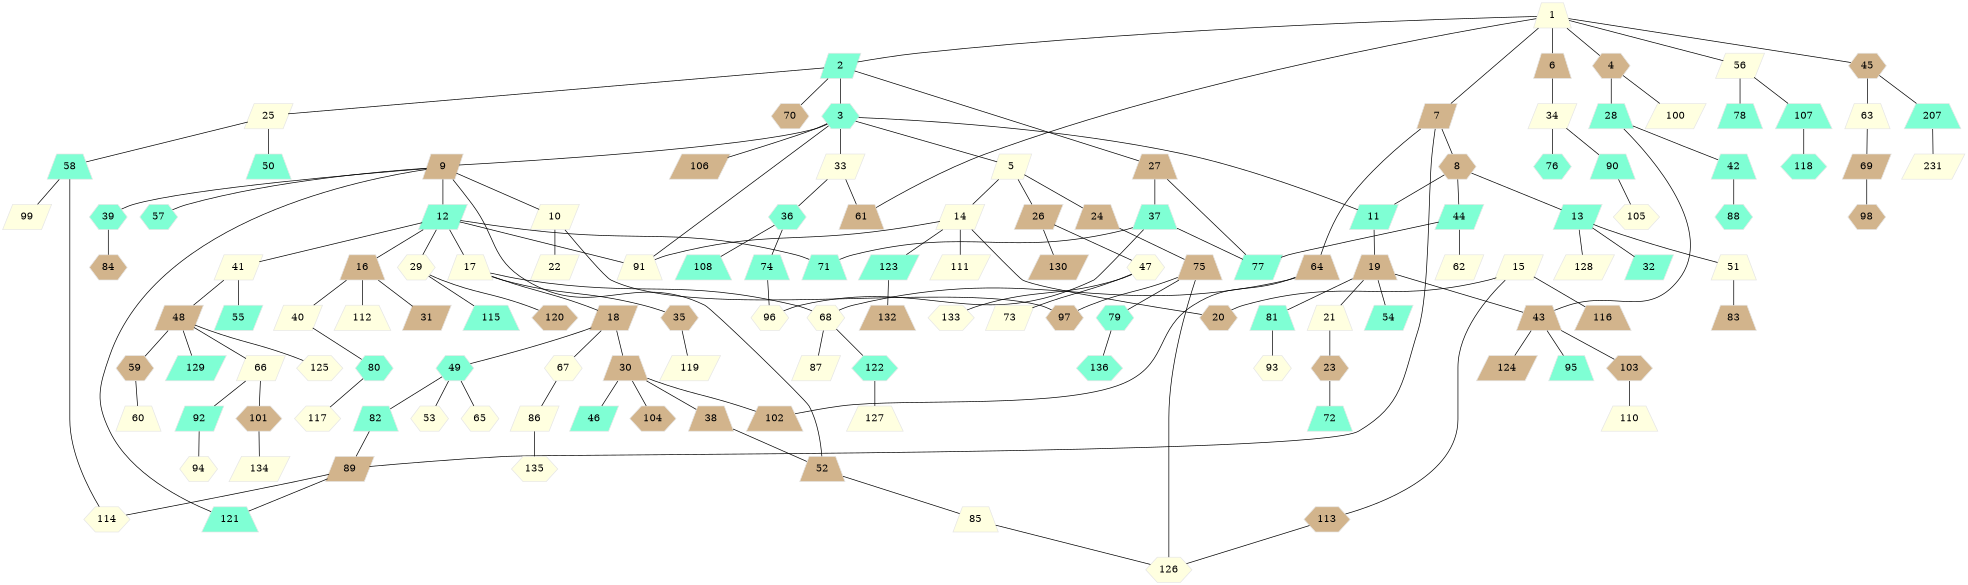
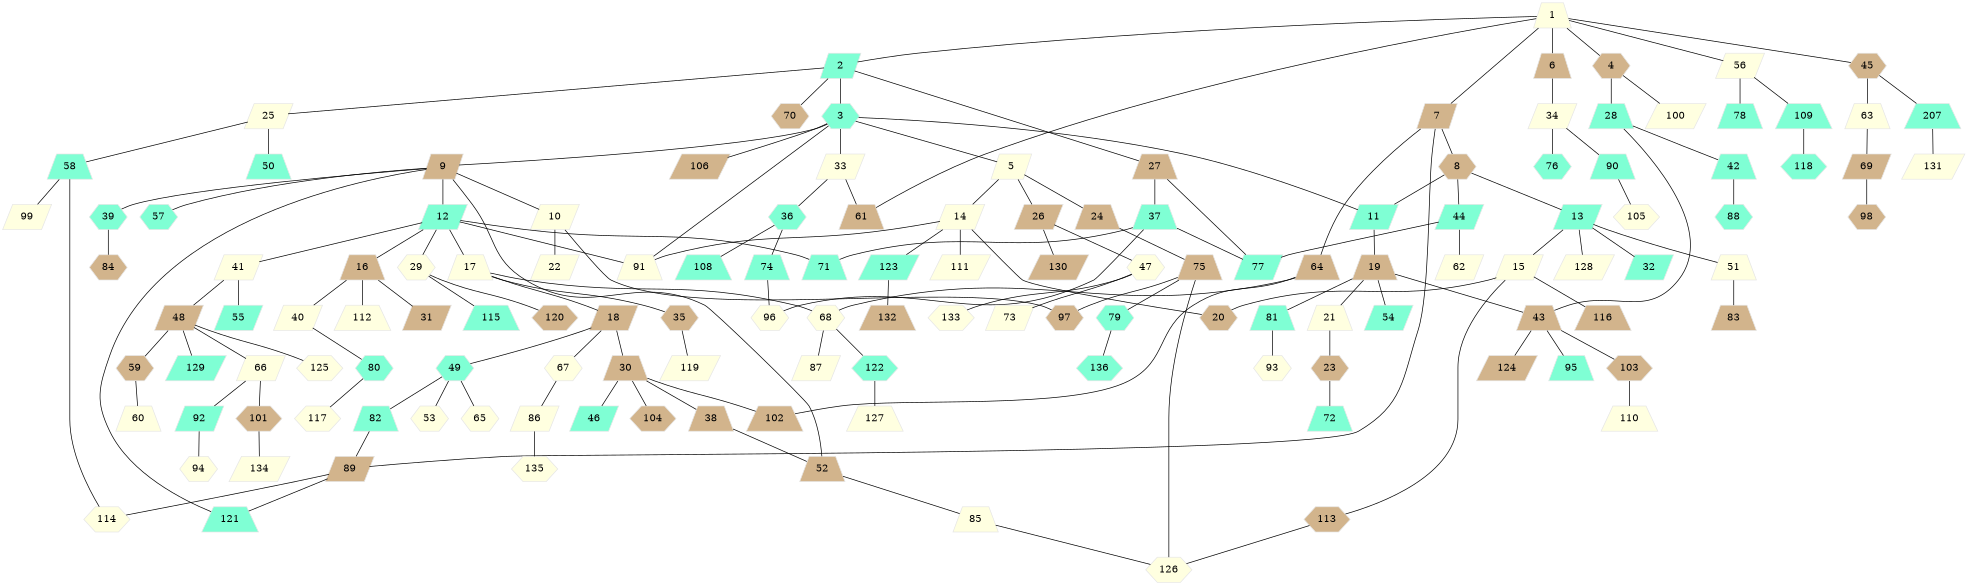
(1804, 116) -> (1804, 116)
(1933, 167) -> (1933, 167)
none -> (1548, 242)
